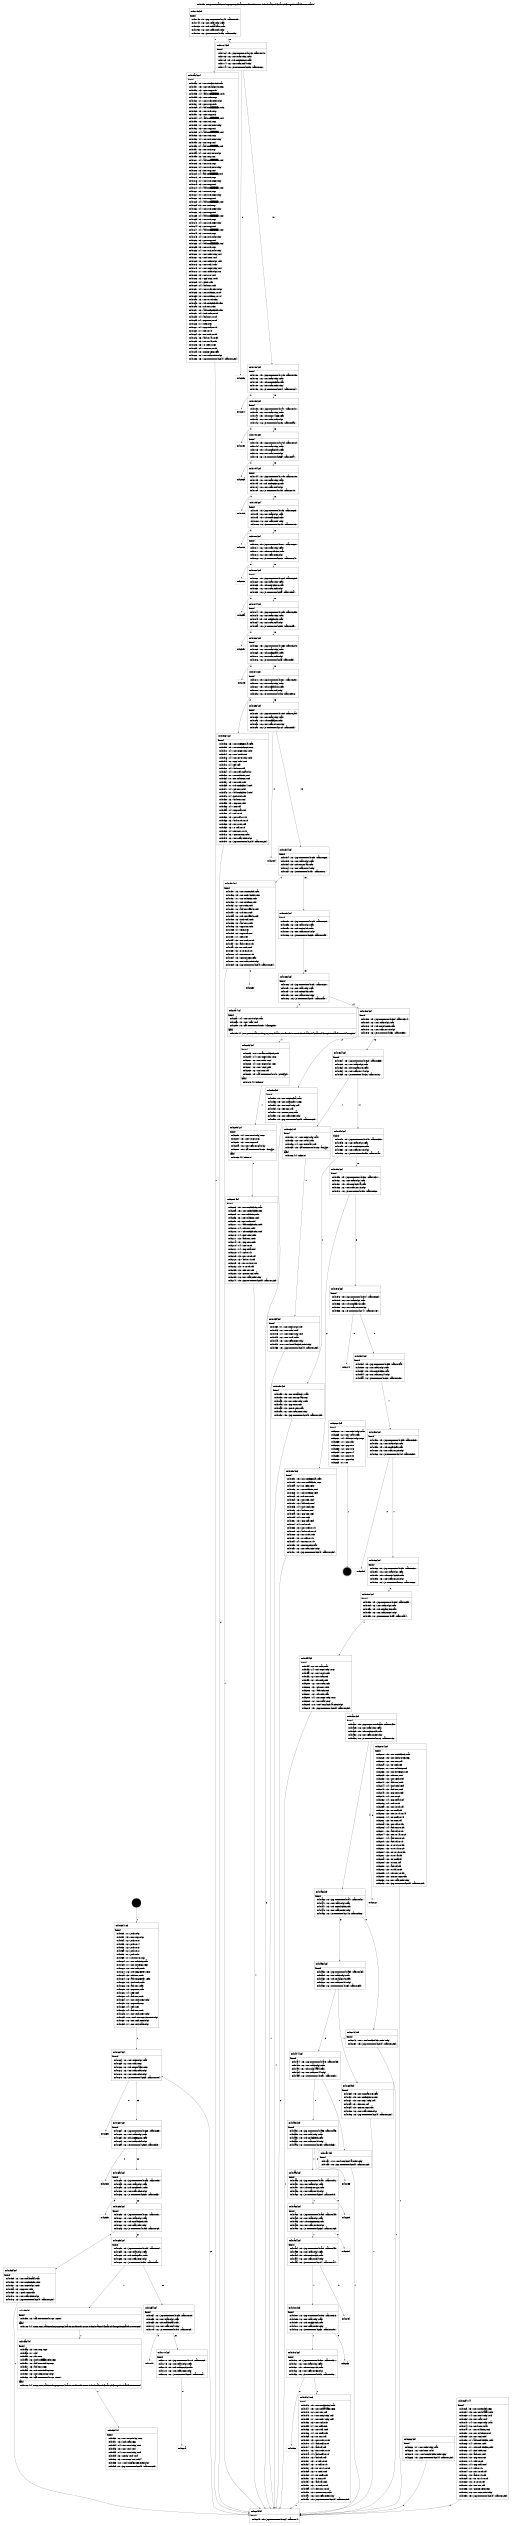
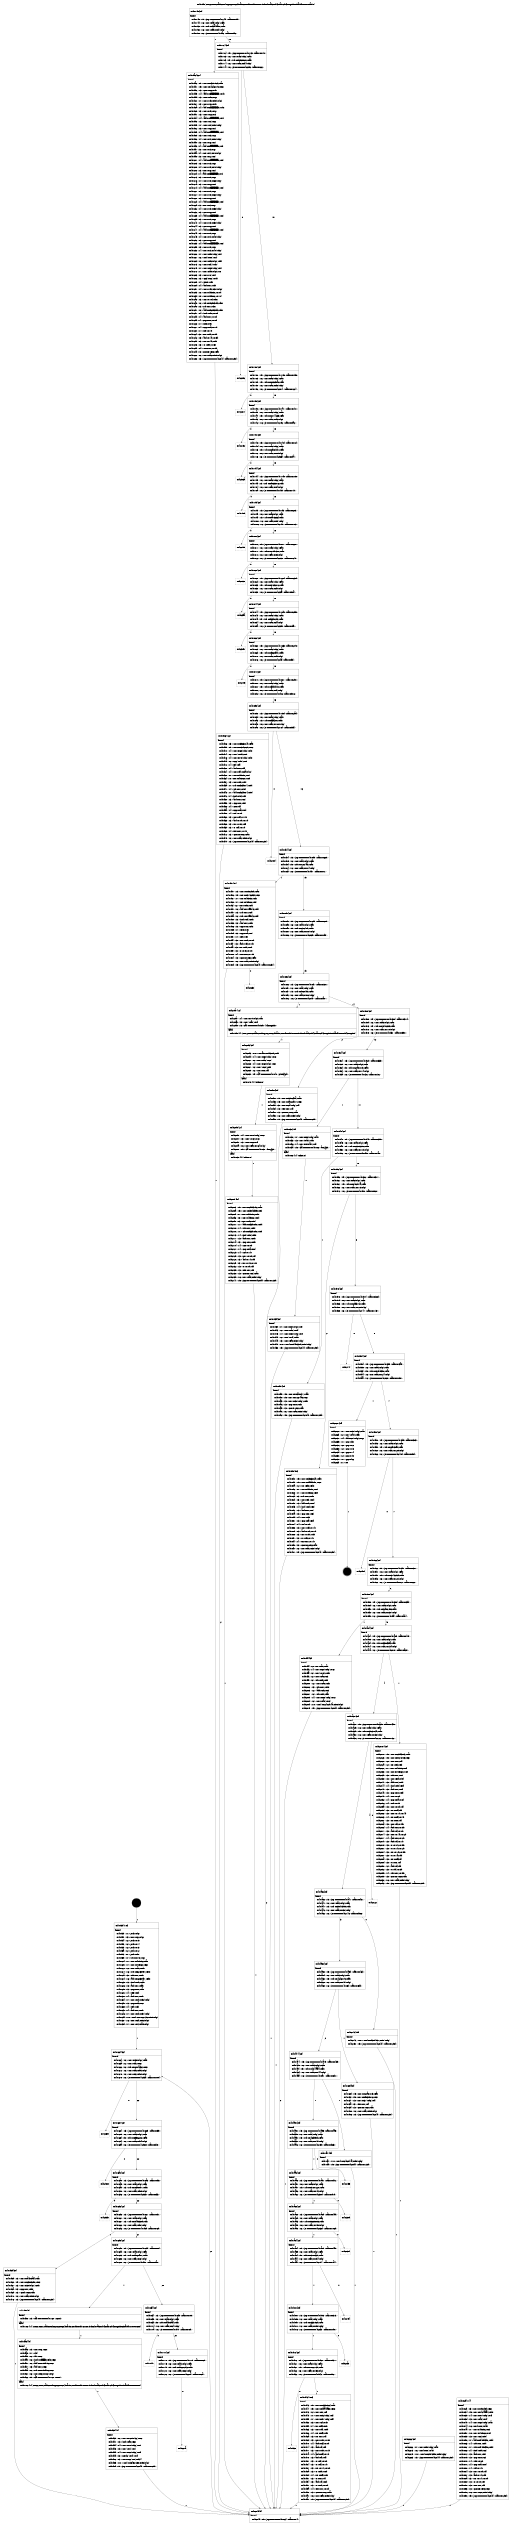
(242, 714) -> none
none -> (365, 1400)
none -> (386, 1639)
none -> (188, 2507)
